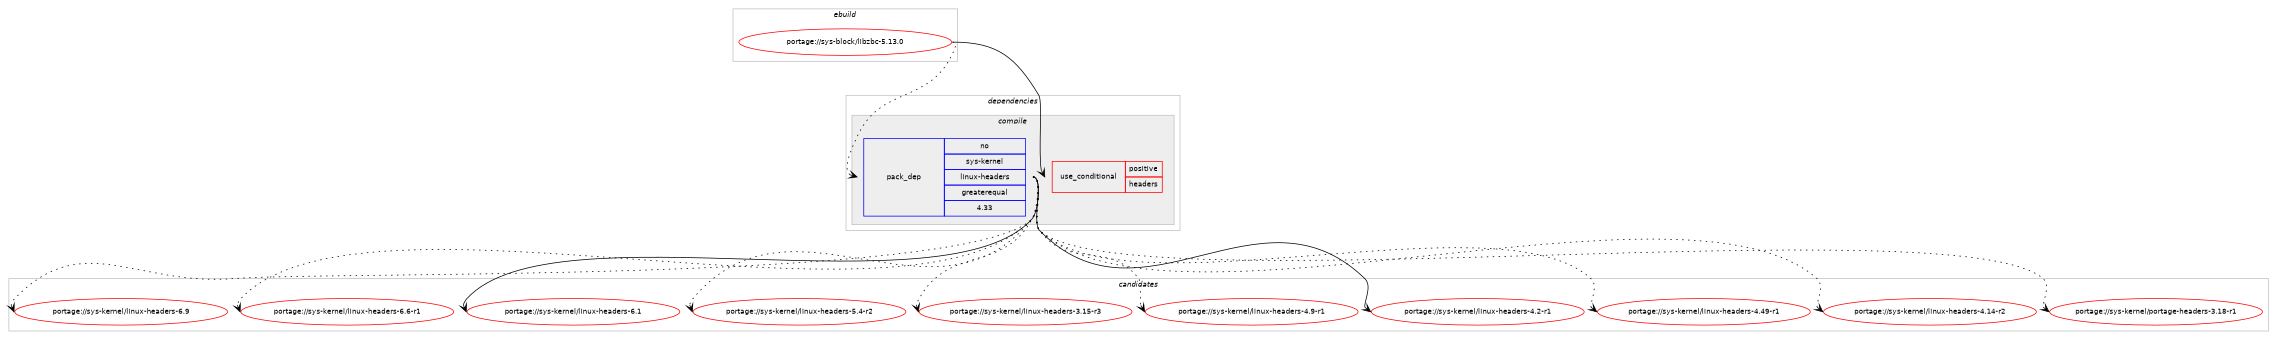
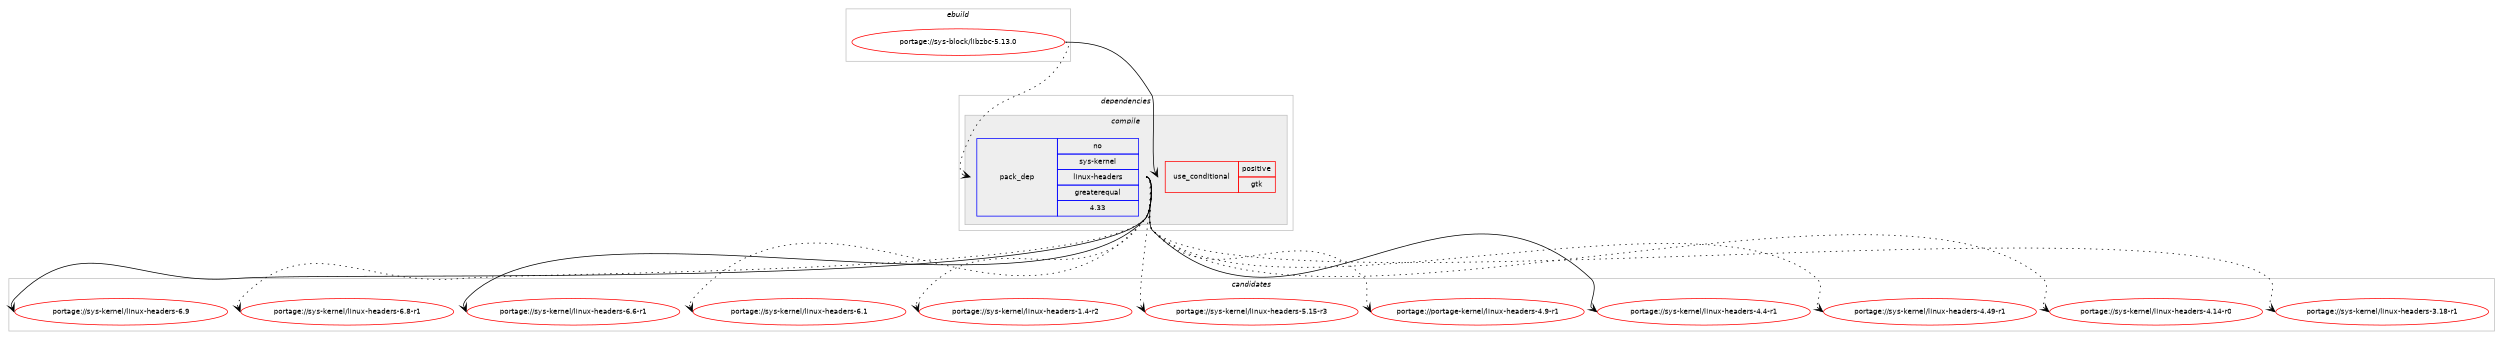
(1144, 184) -> (1257, 184)
(569, 255) -> (825, 260)
(769, 260) -> (978, 271)
(540, 273) -> (596, 275)
none -> (347, 312)
(799, 312) -> (1026, 312)
(1026, 312) -> (1252, 312)
(1252, 312) -> (1478, 312)
(1478, 312) -> (1704, 312)
(1930, 312) -> (2156, 312)
(2156, 312) -> (2382, 312)
